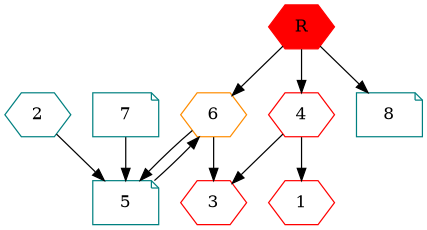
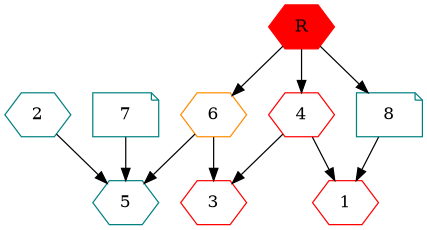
none -> (370, 153)
(173, 164) -> none
(126, 203) -> (126, 203)
